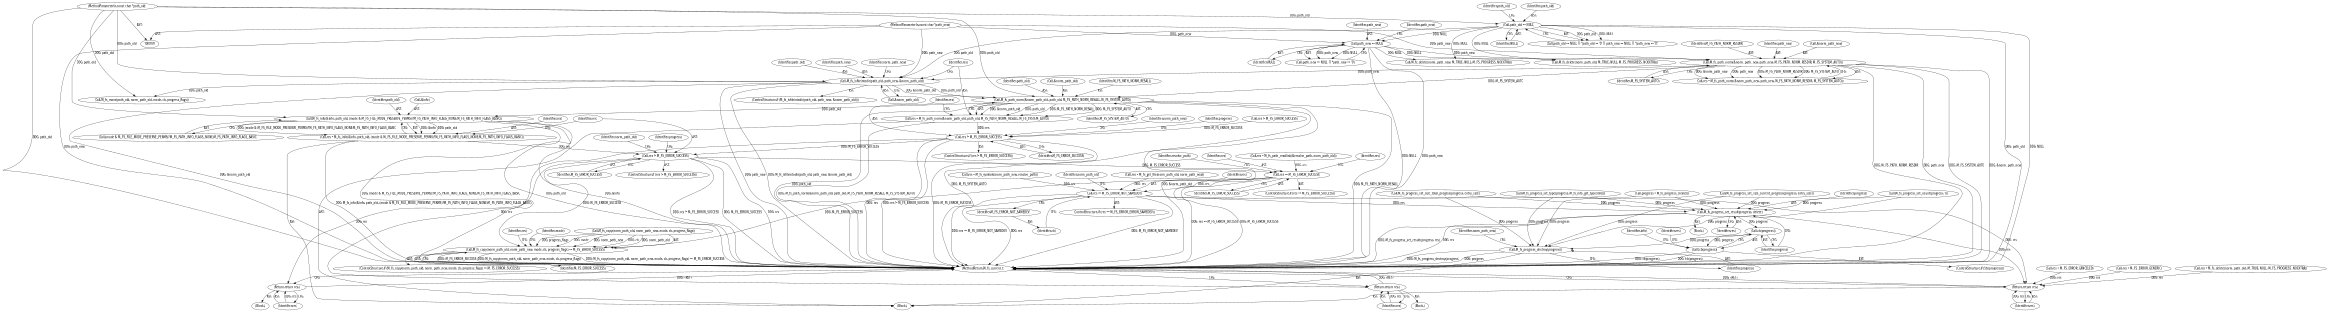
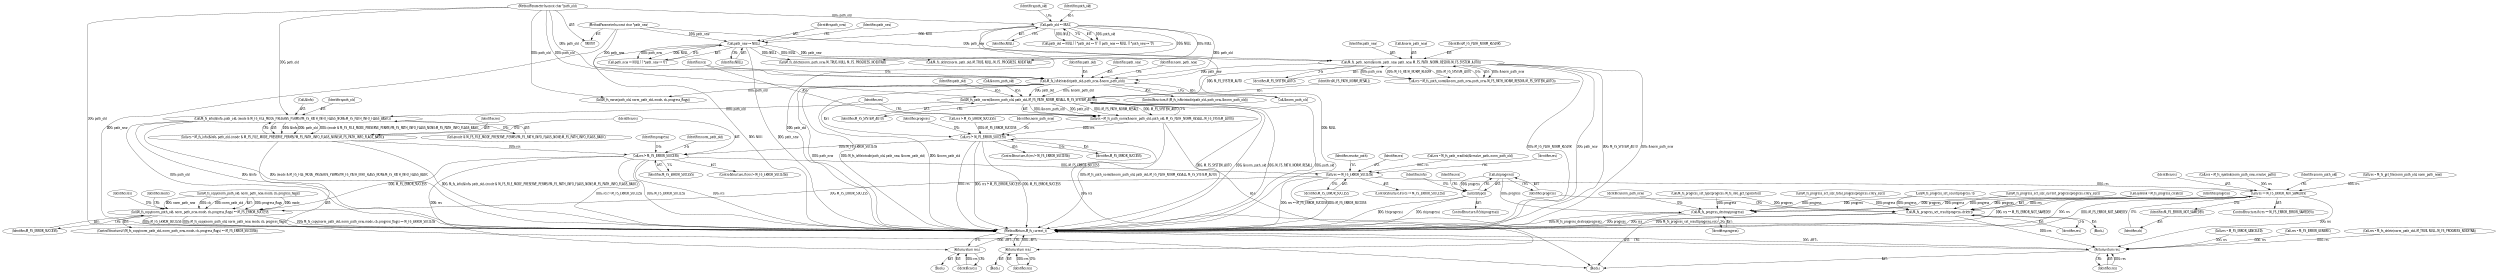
(1662, 194) -> (2156, 194)
(1746, 221) -> none
(1705, 250) -> (1476, 194)
